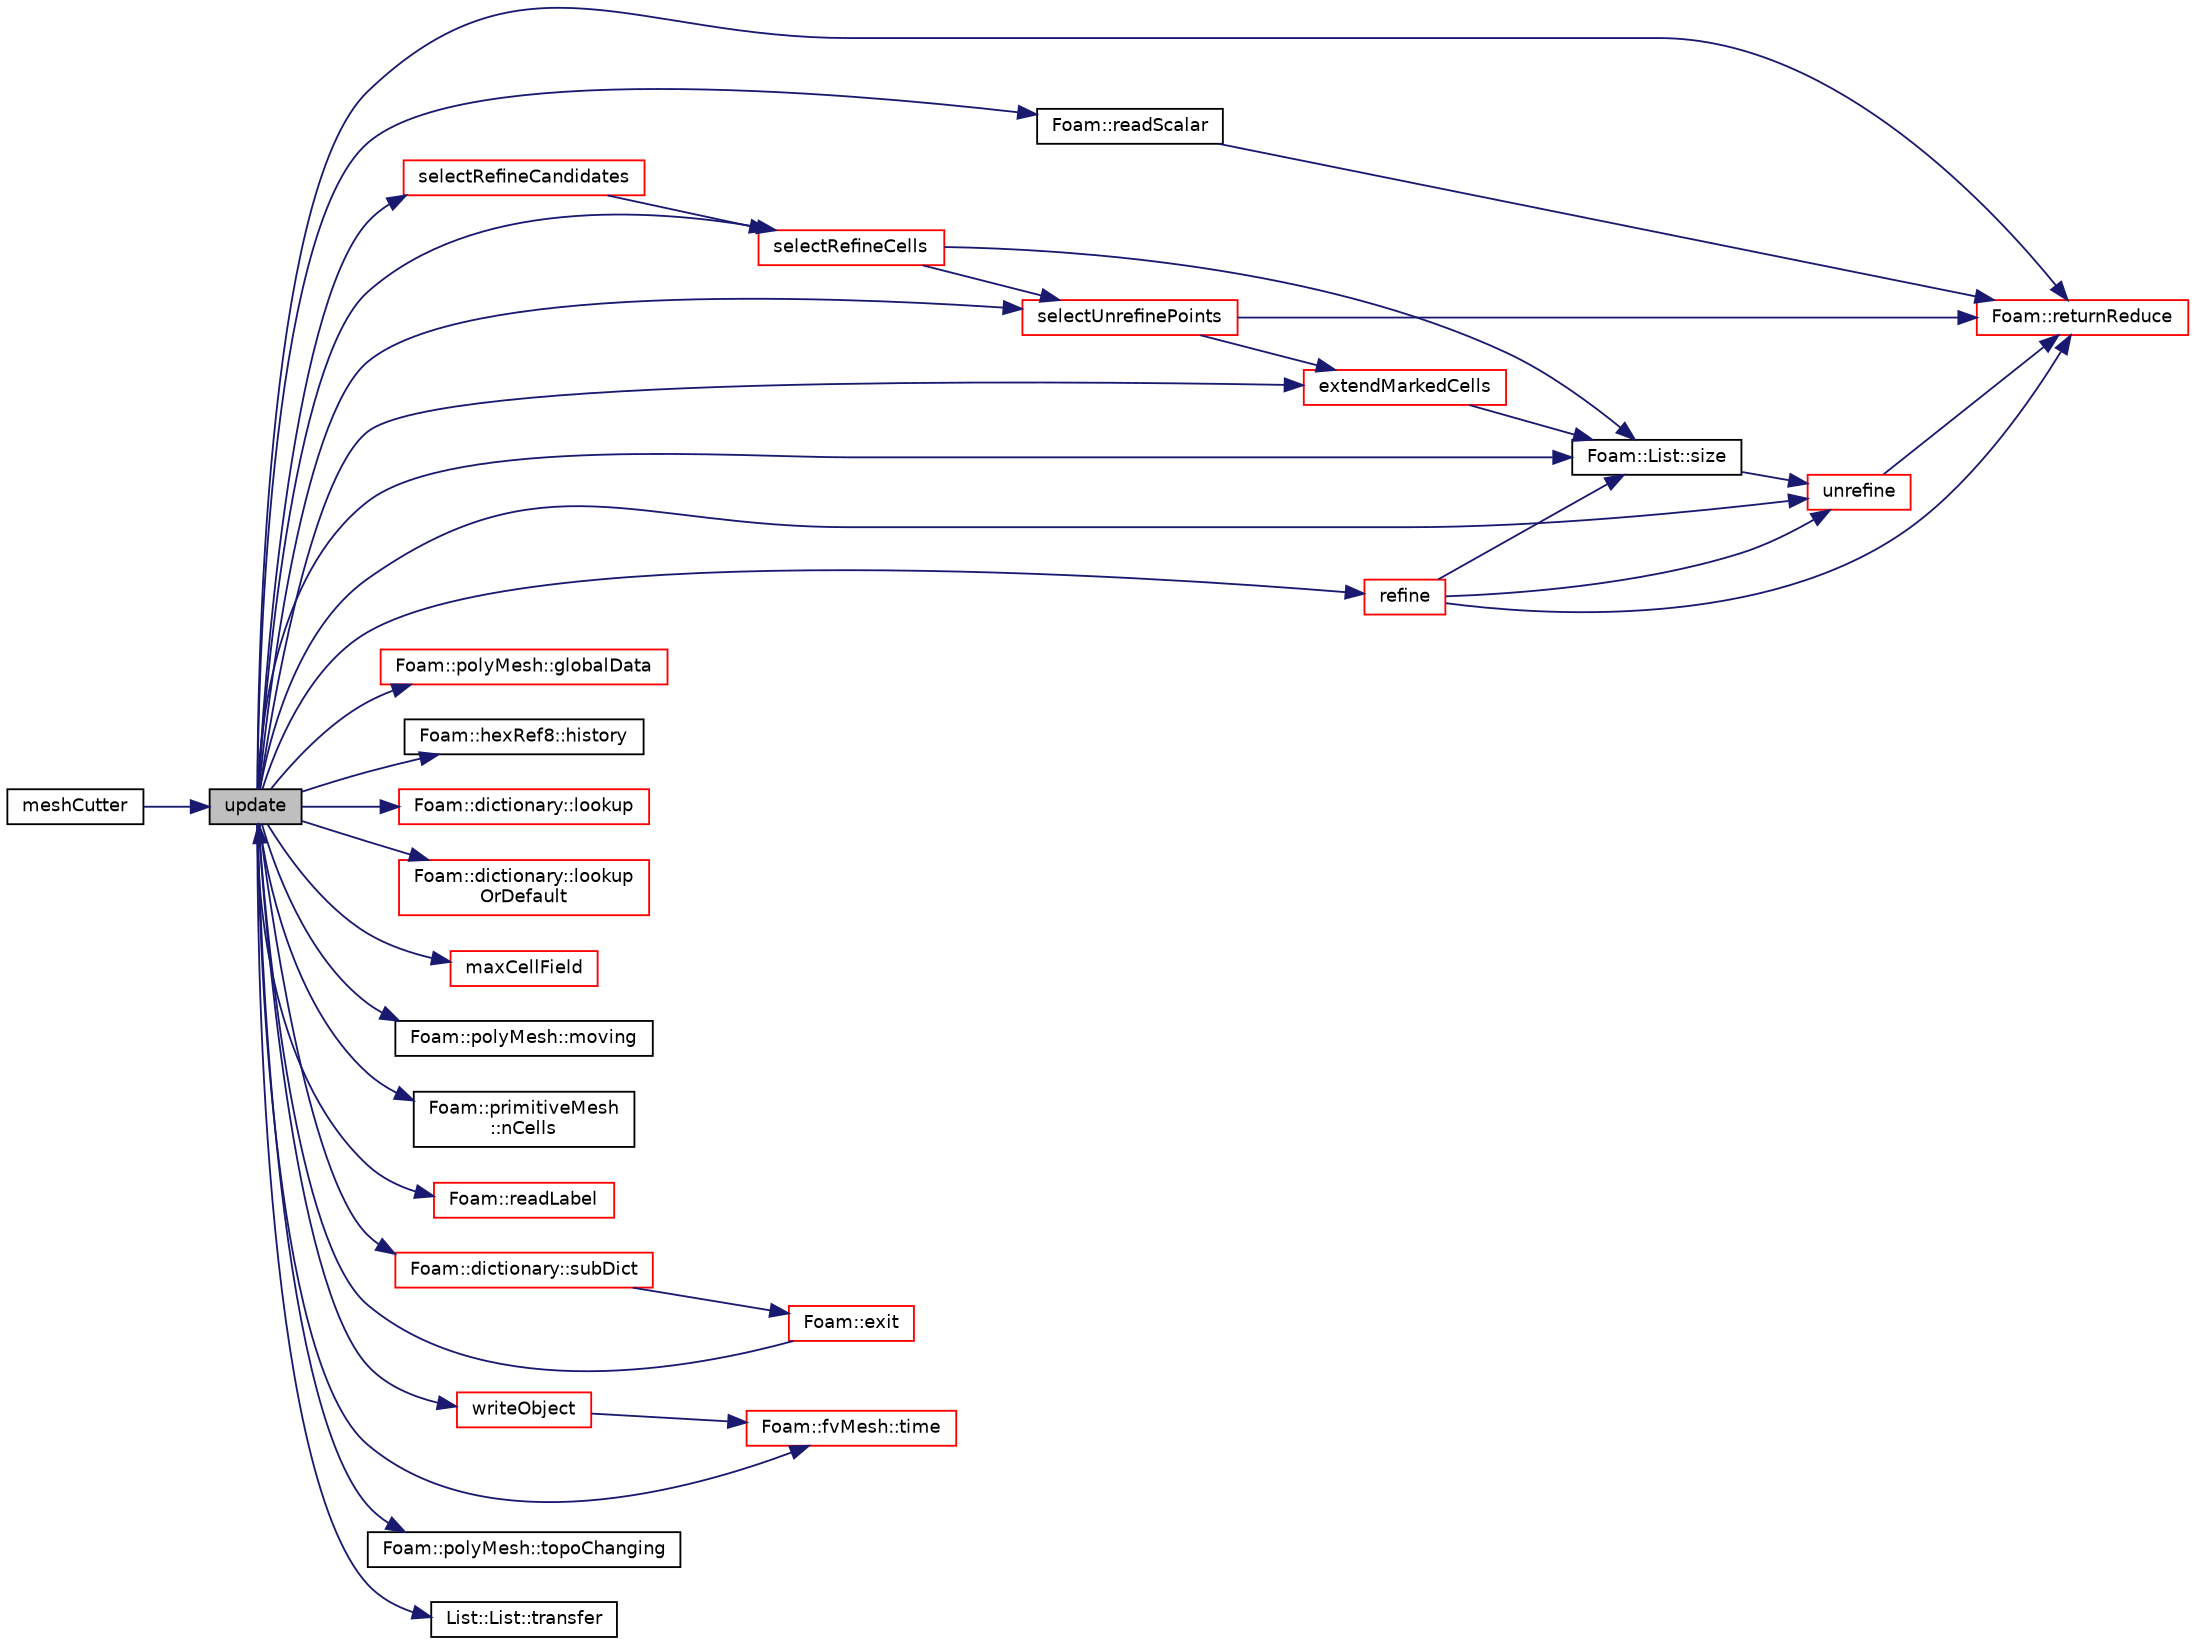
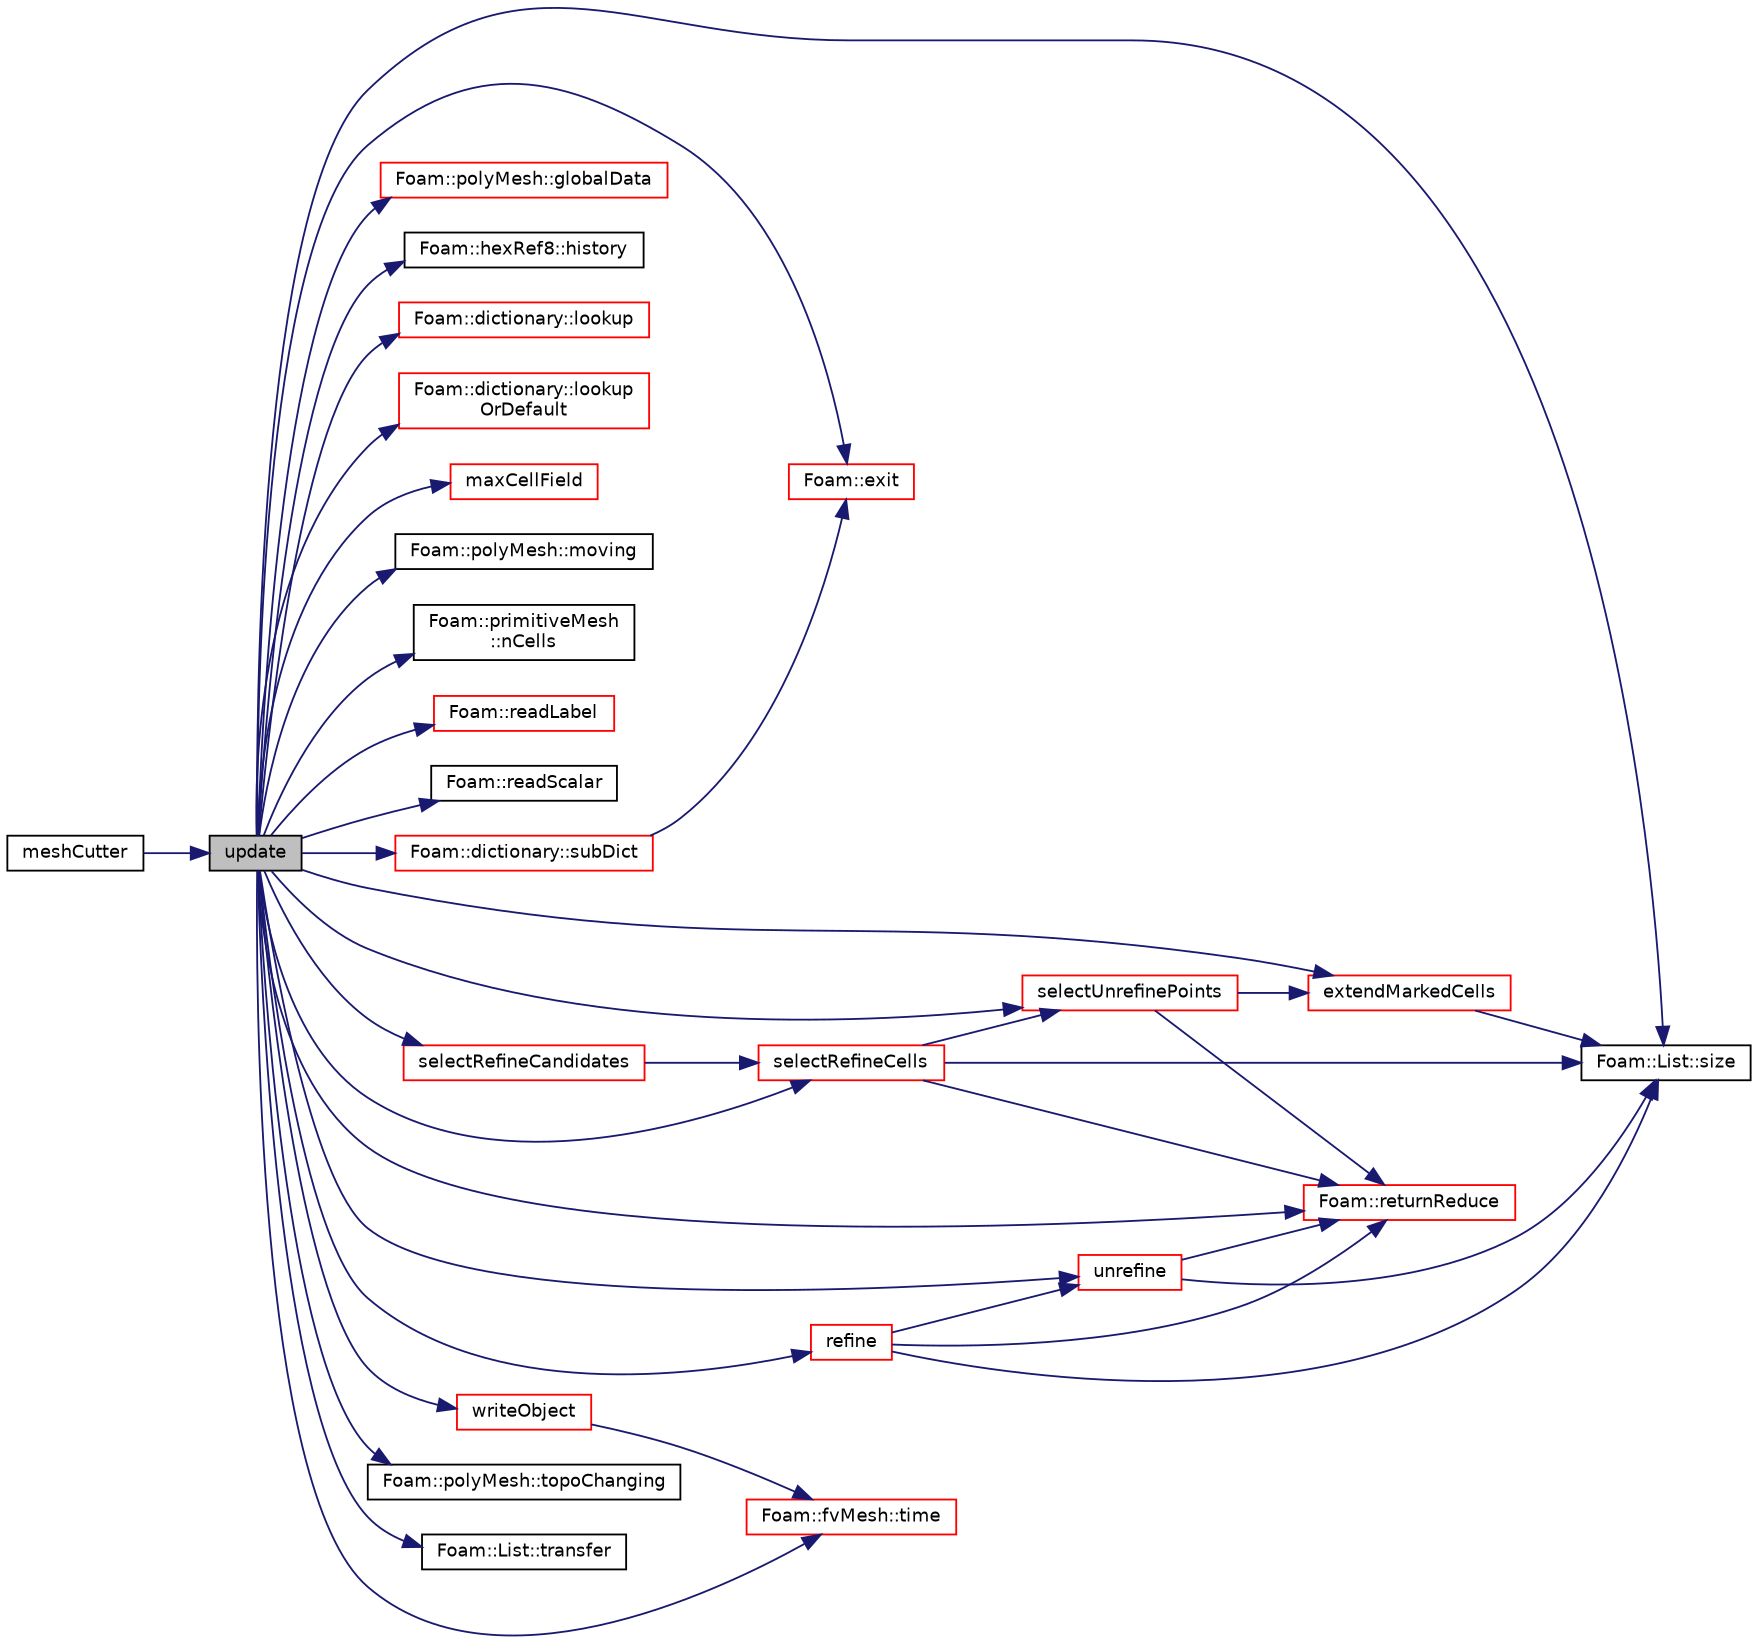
(1597, 220) -> (1121, 1130)
(1765, 476) -> (1447, 1263)
(356, 1290) -> (363, 152)
(524, 1620) -> (524, 1552)
